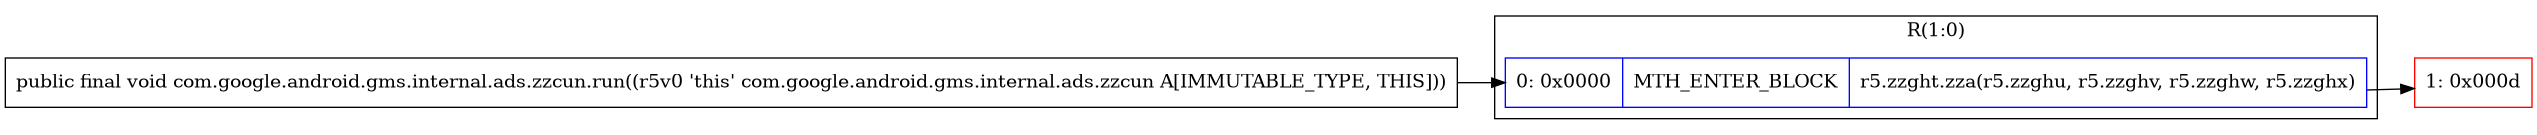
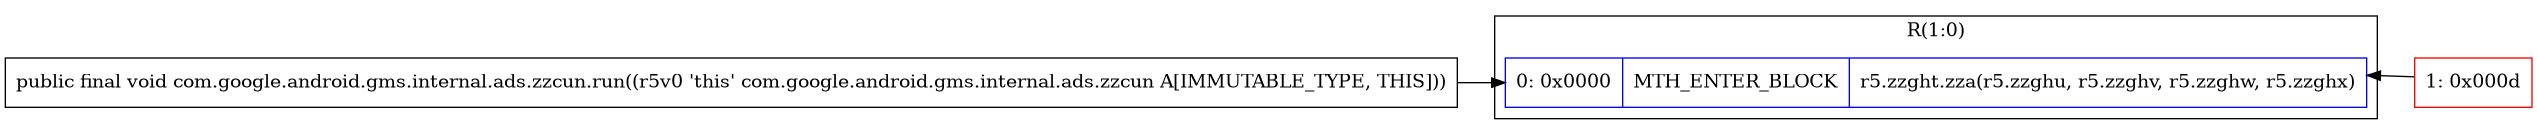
(2385, 90) -> (2397, 76)
